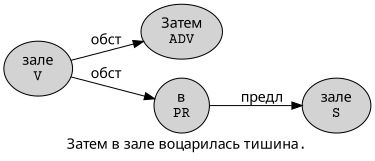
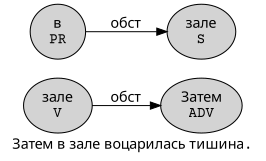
(108, 87) -> none
(262, 98) -> (126, 24)
